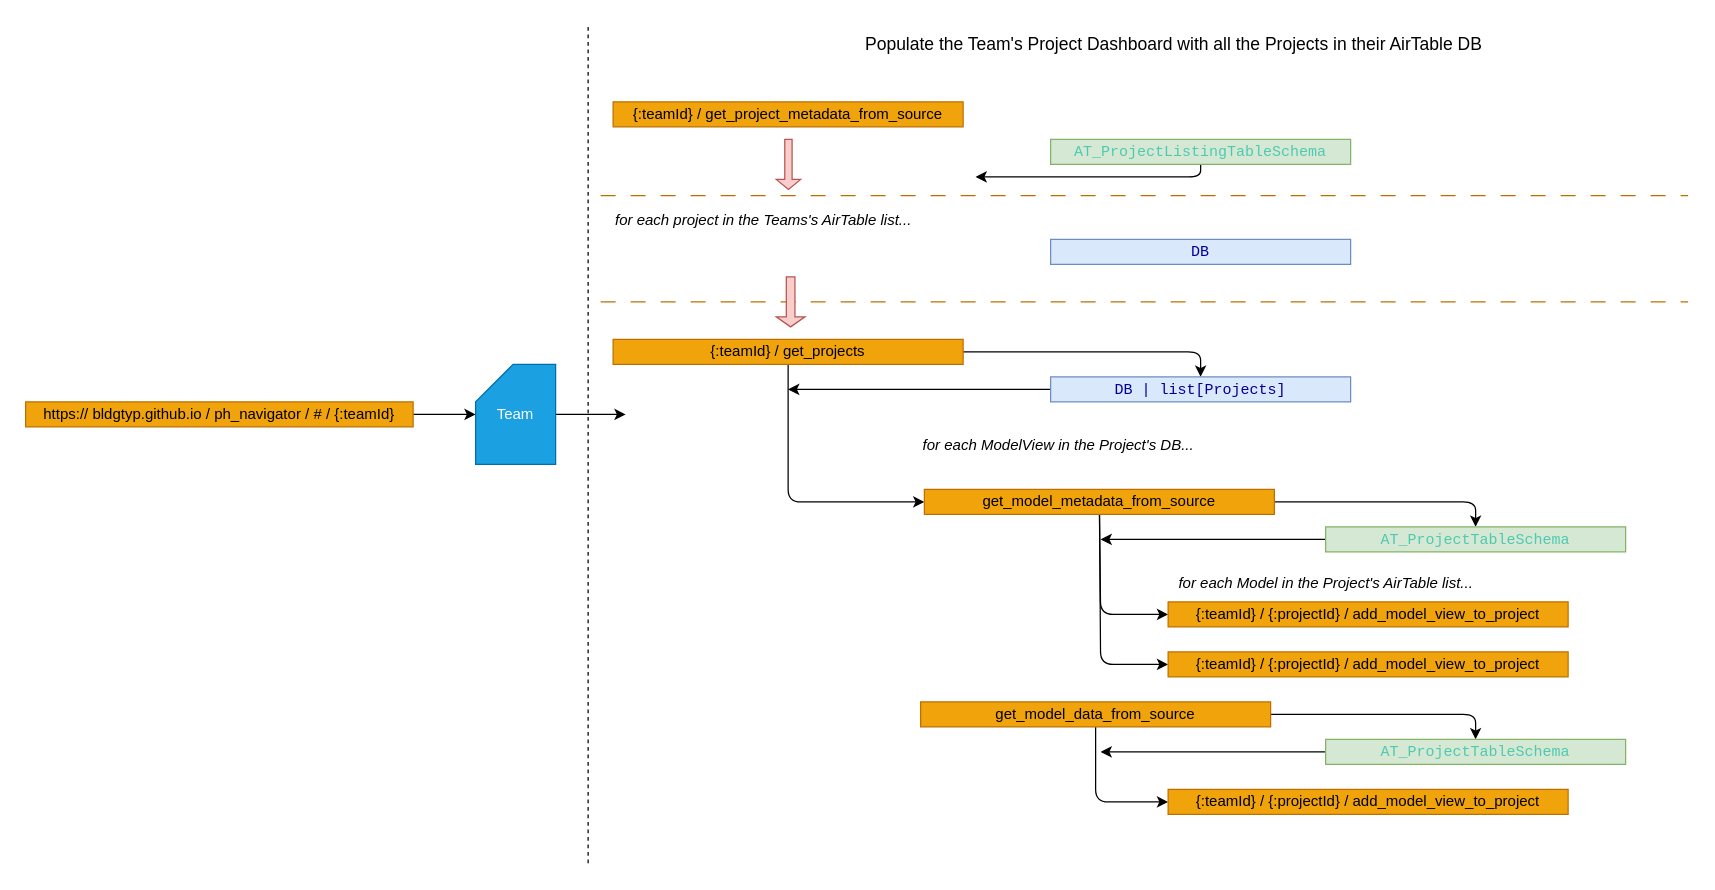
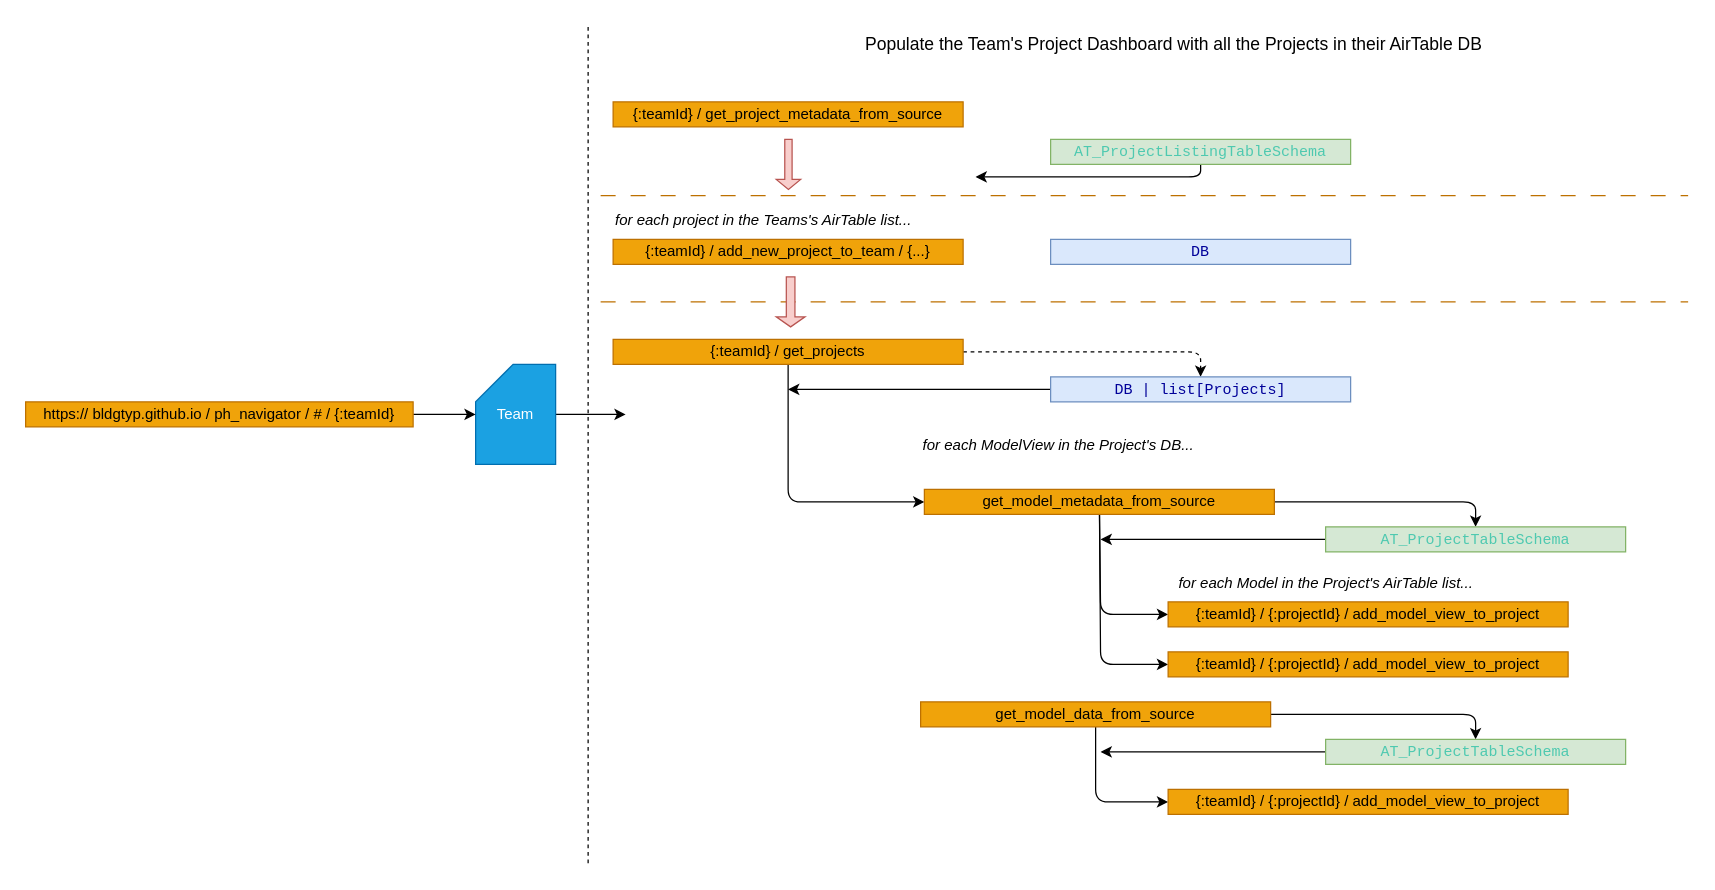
none -> (788, 252)
(1085, 352) -> (1085, 352)
